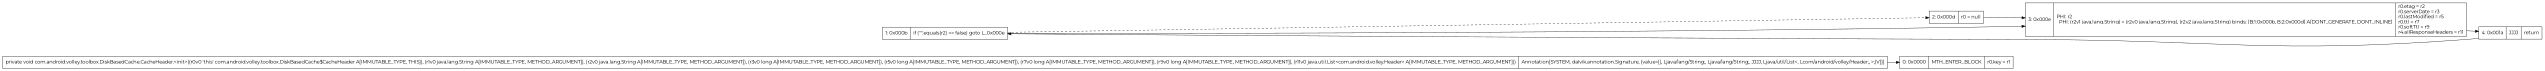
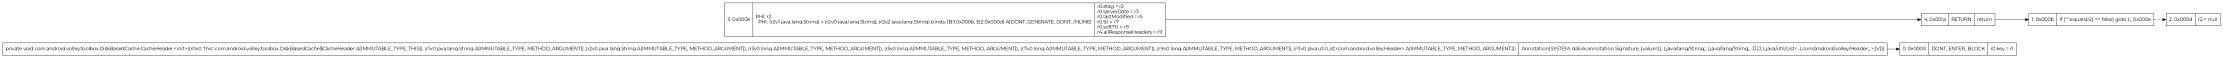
(1971, 17) -> (2208, 19)
(2003, 18) -> none
(1515, 32) -> none
(2514, 33) -> (1961, 19)
(1957, 62) -> (1958, 49)
